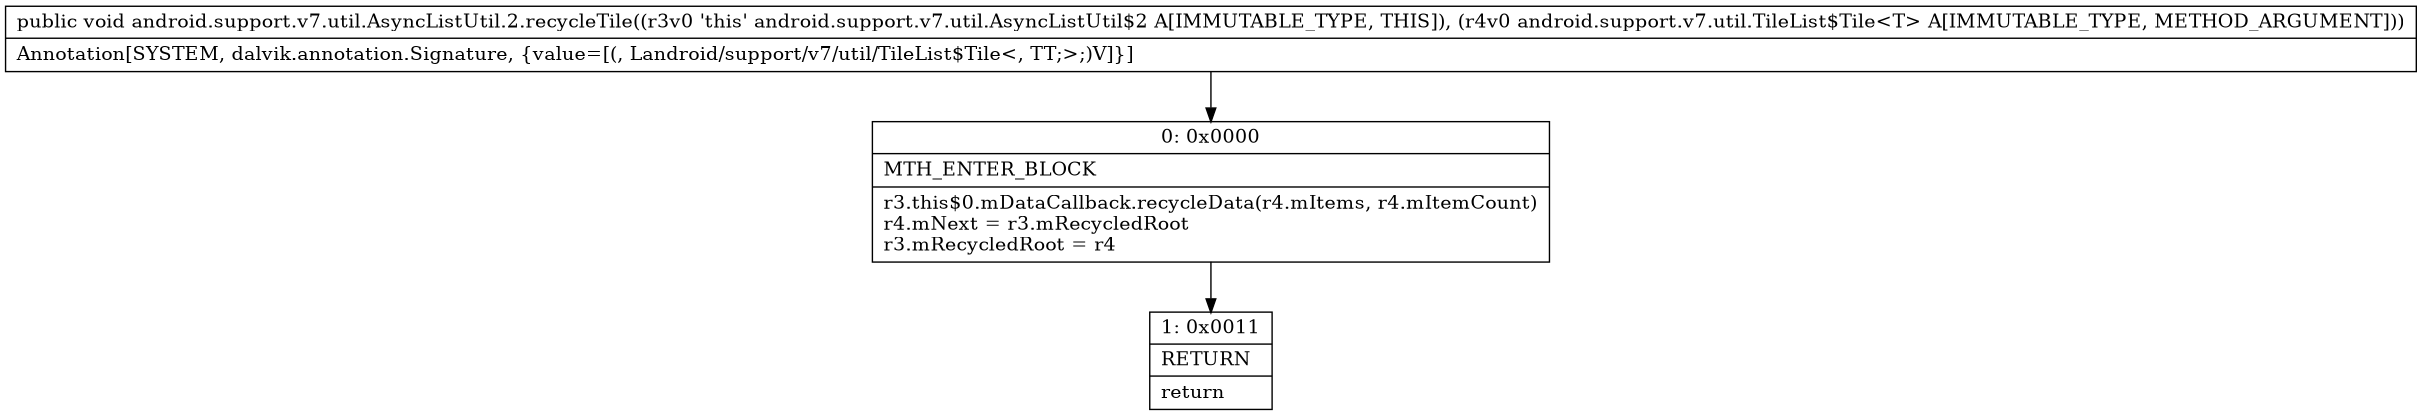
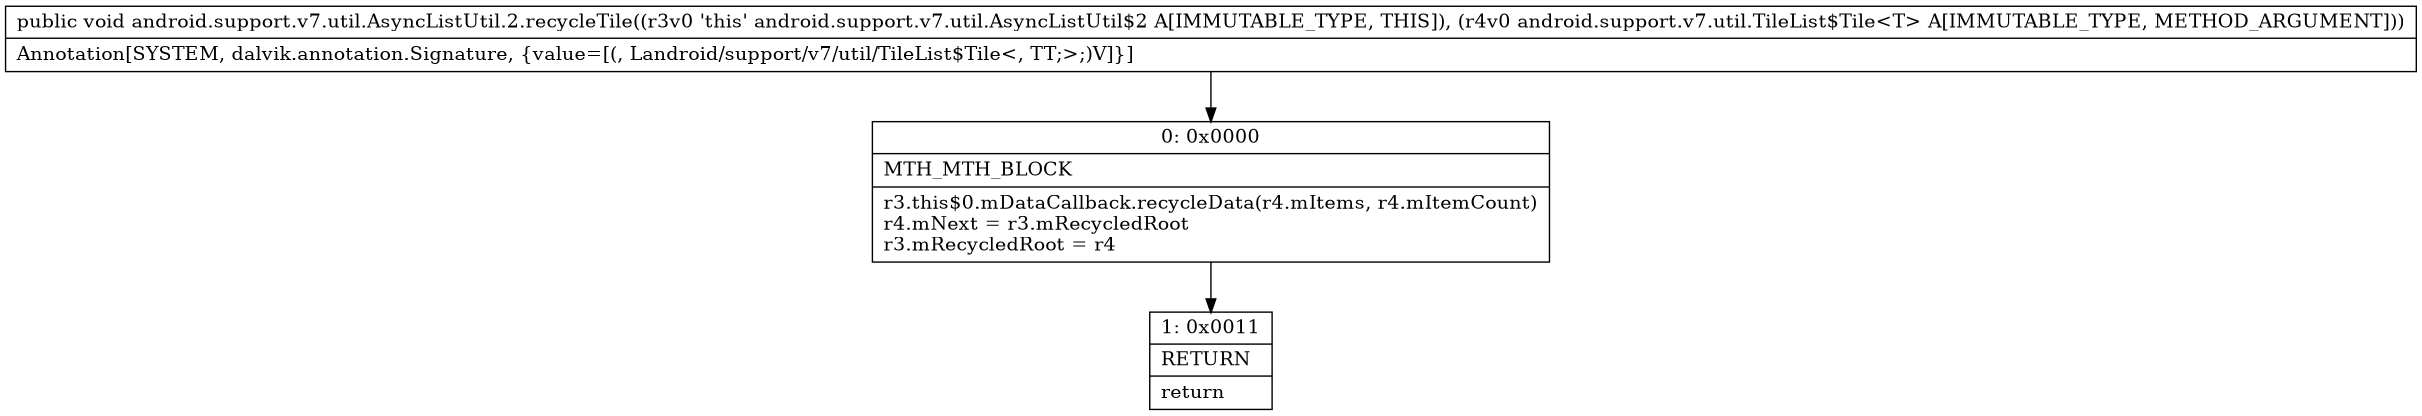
(991, 170) -> (978, 170)
